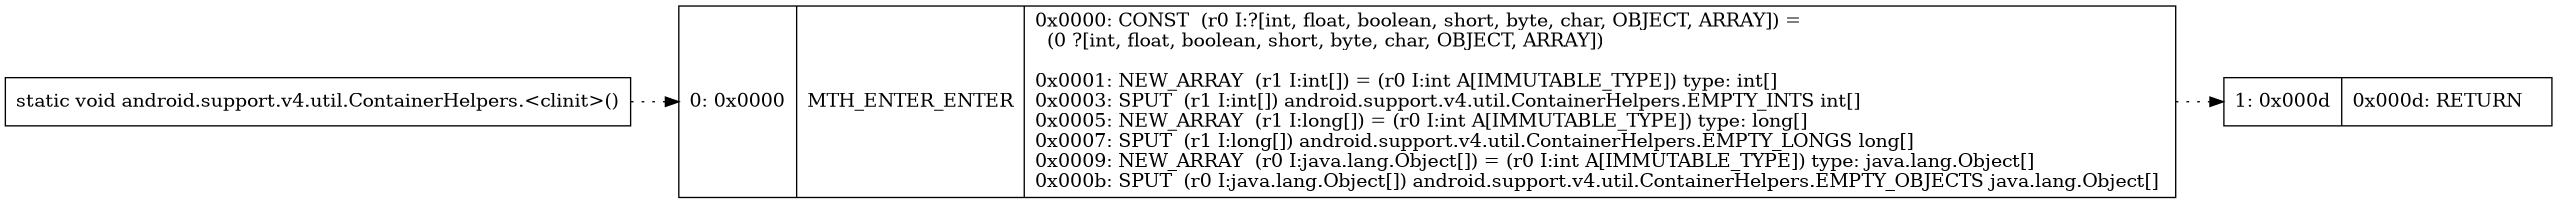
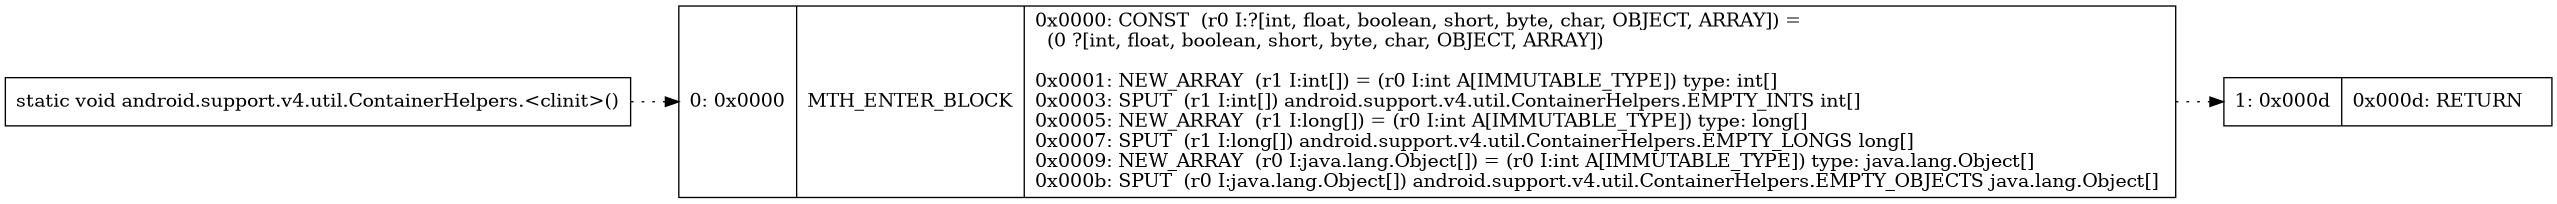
(910, 101) -> (910, 101)
